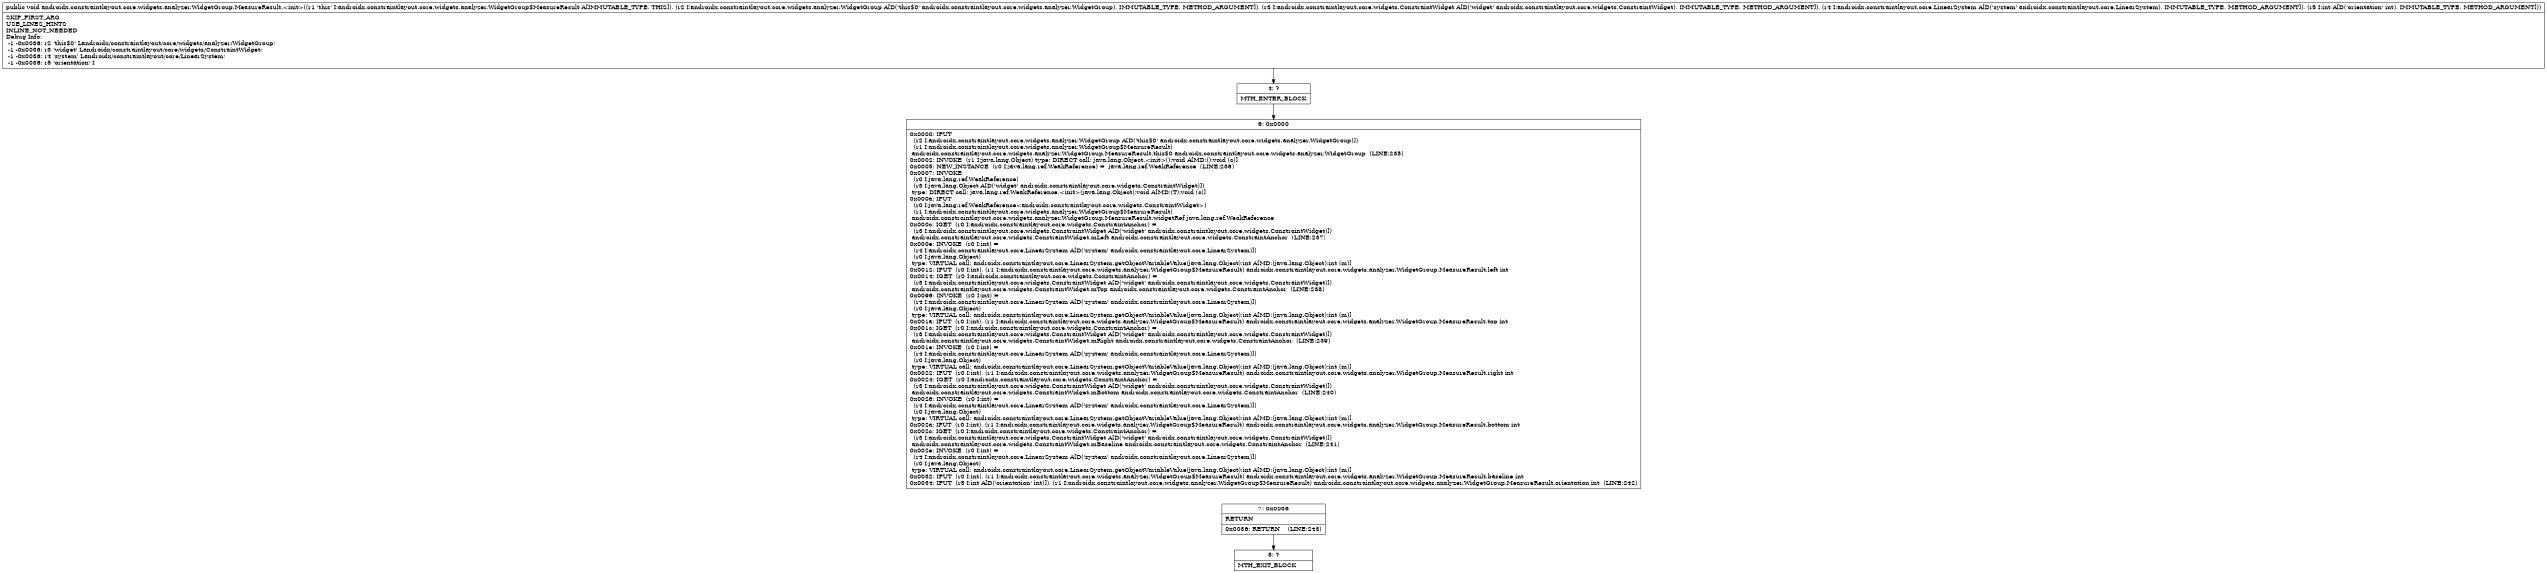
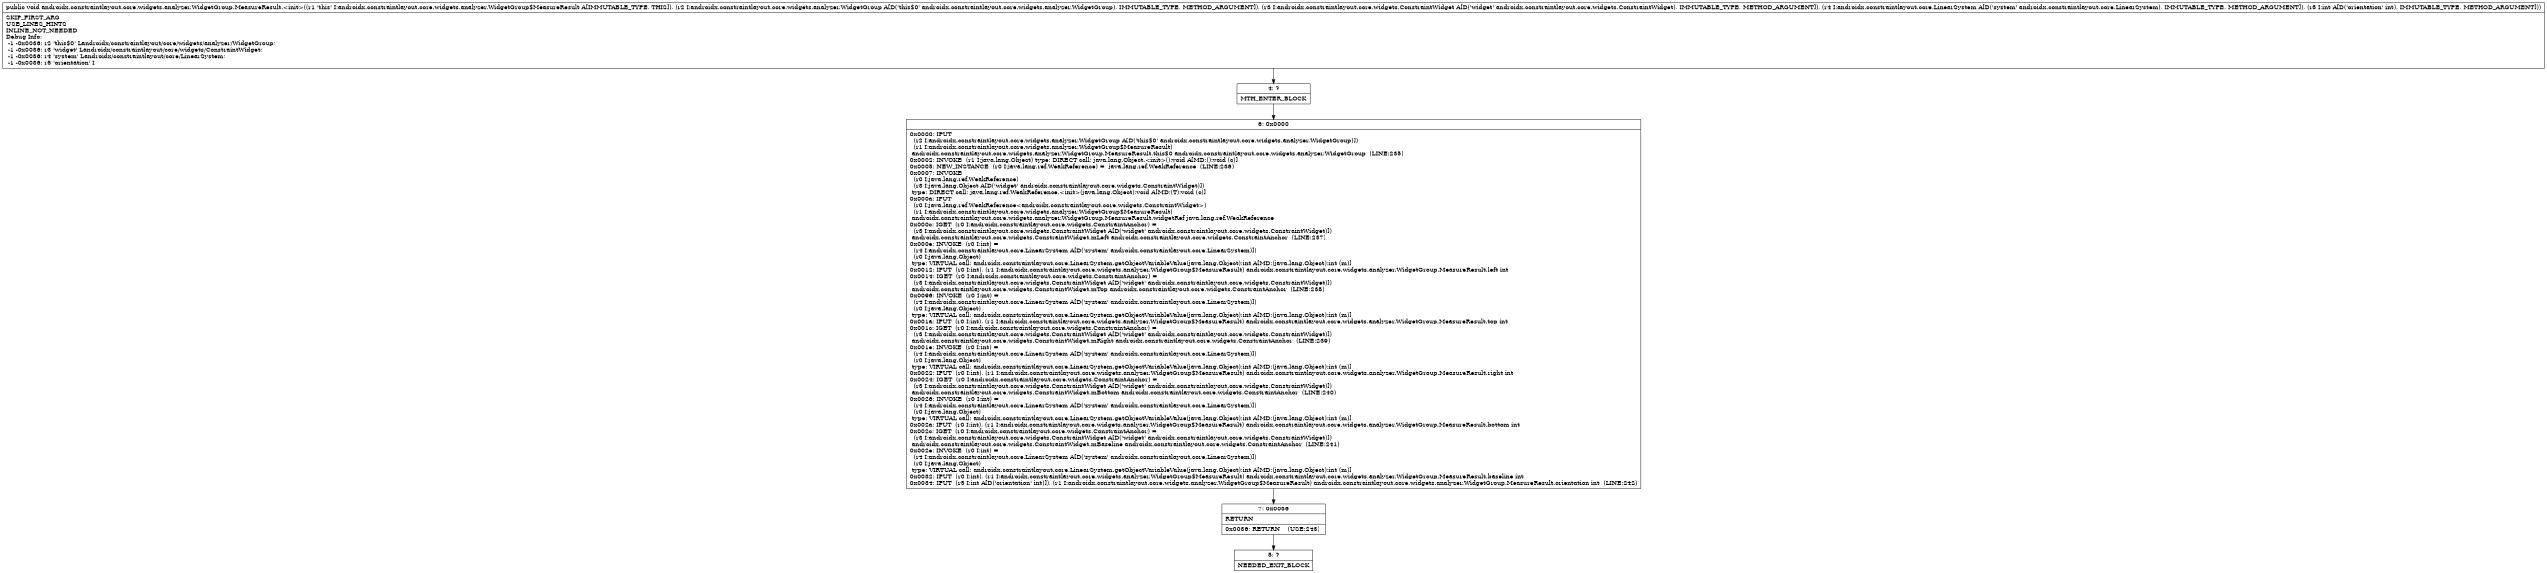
none -> (1274, 494)
(1274, 529) -> (1273, 529)
(1267, 565) -> (1274, 565)
